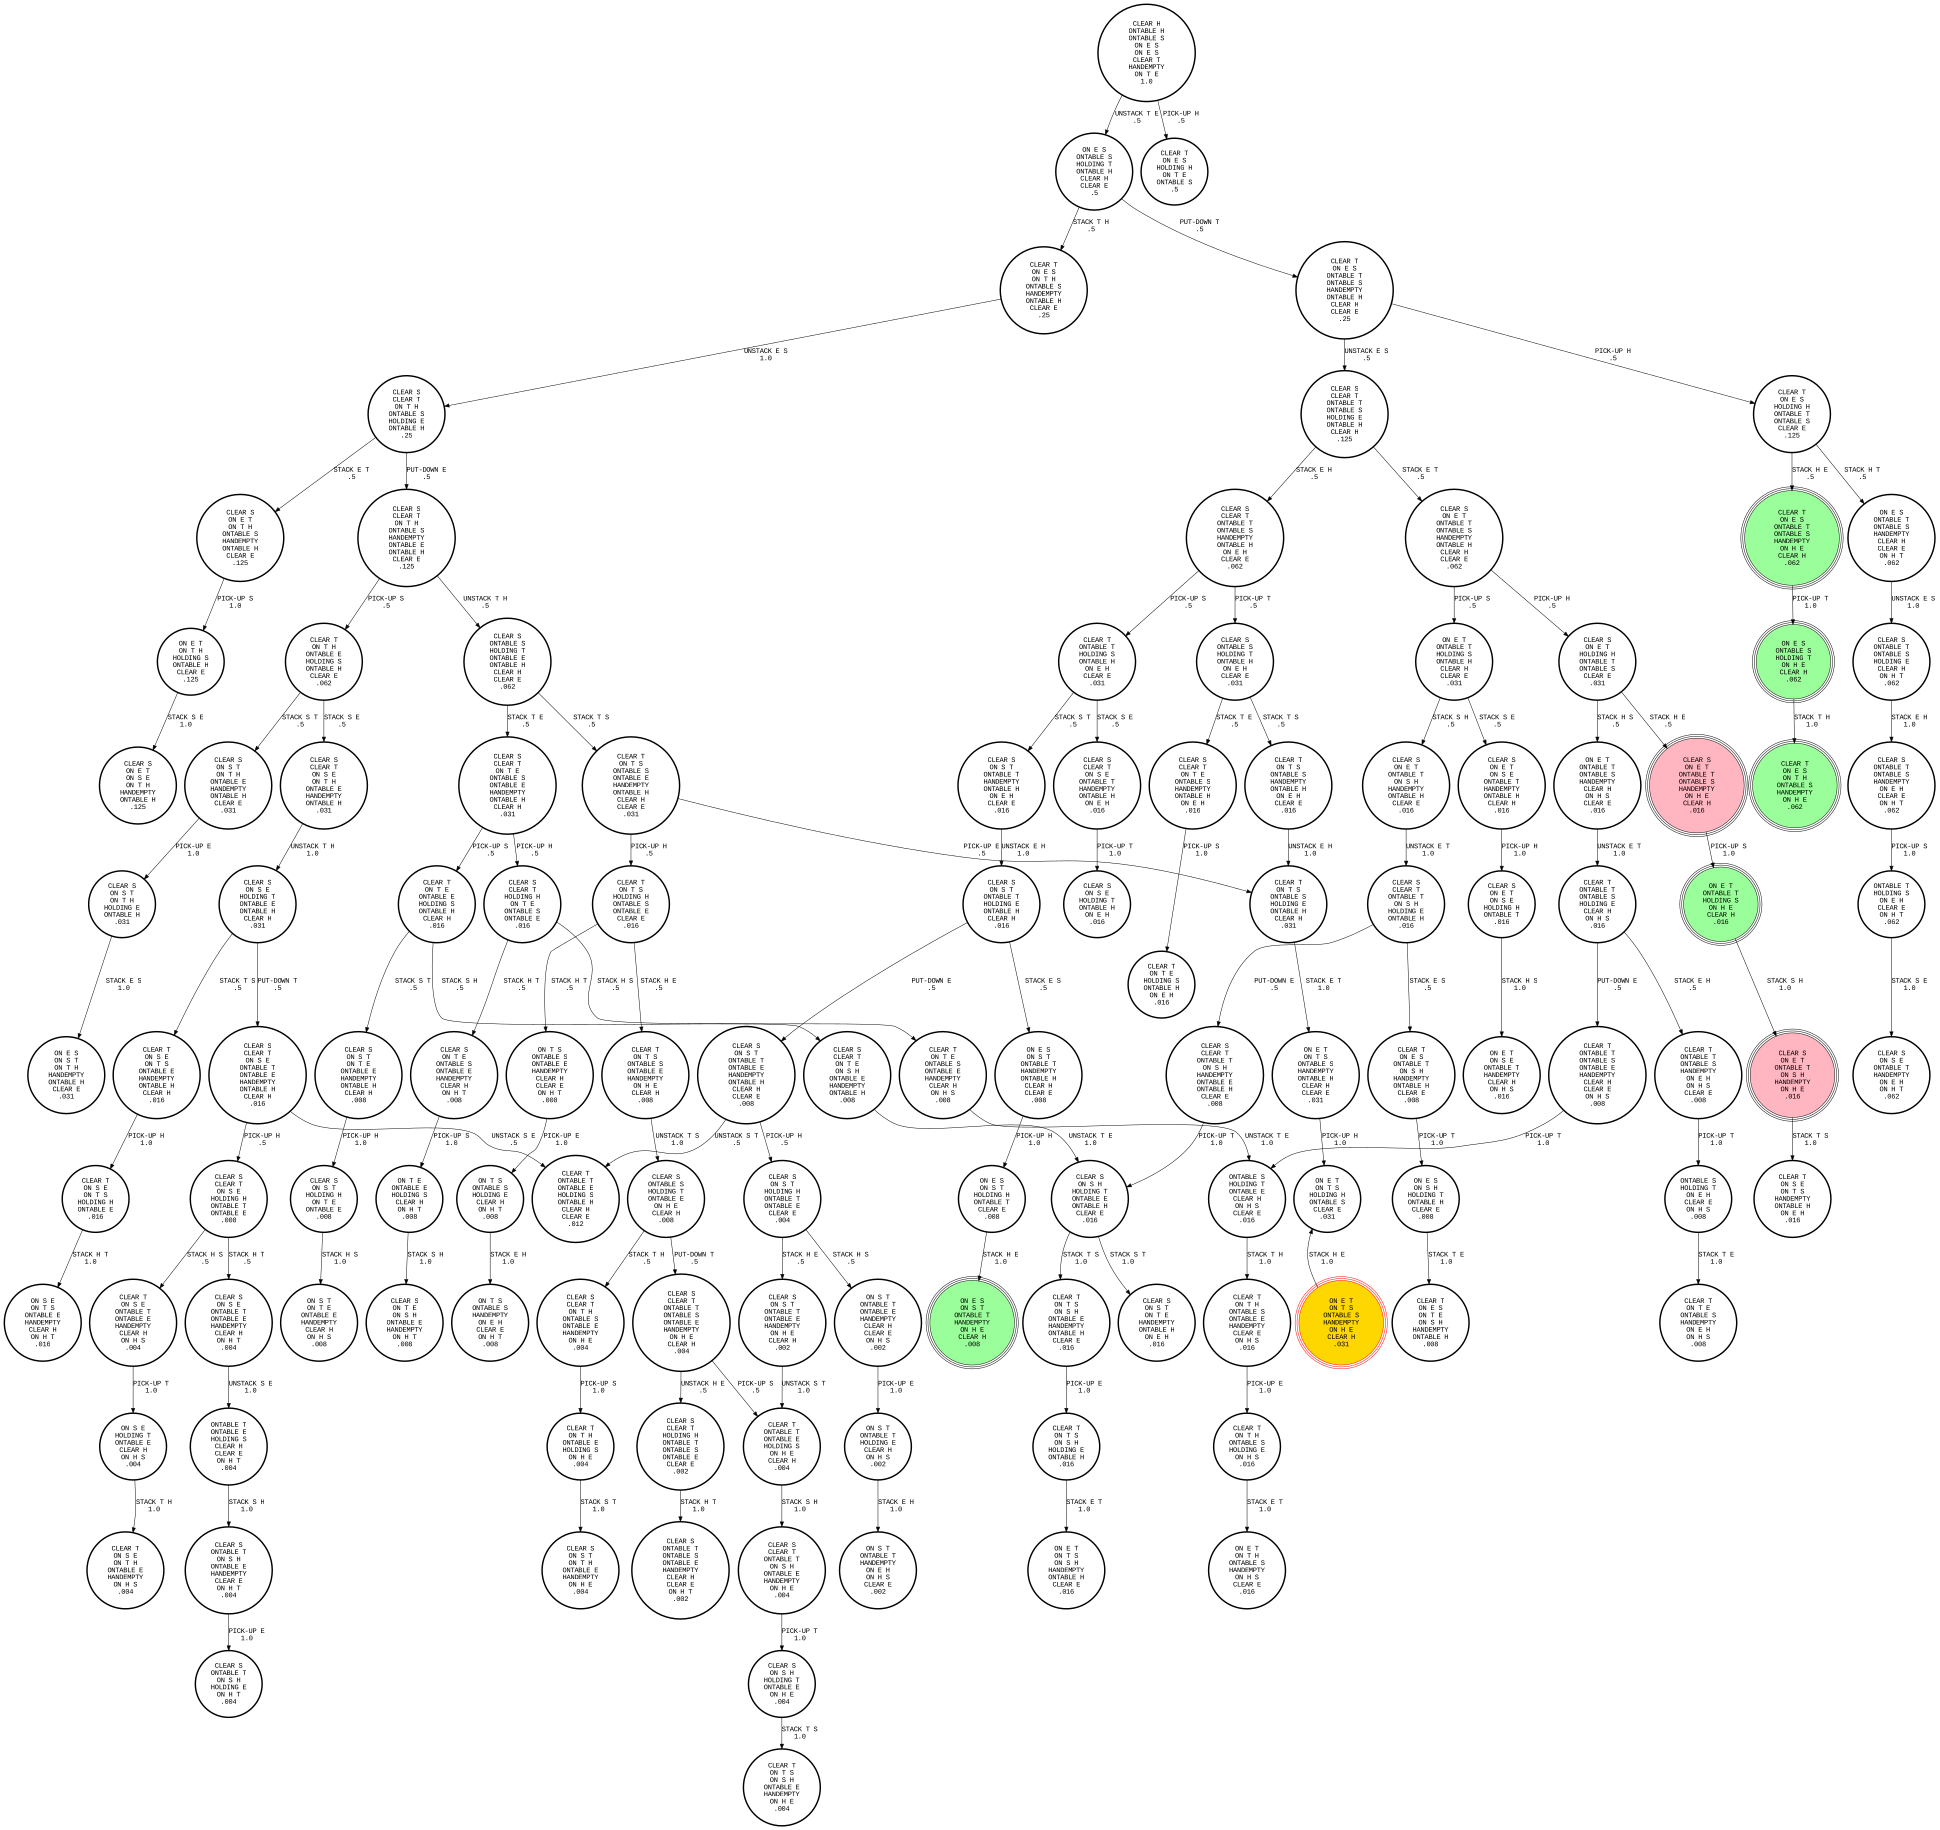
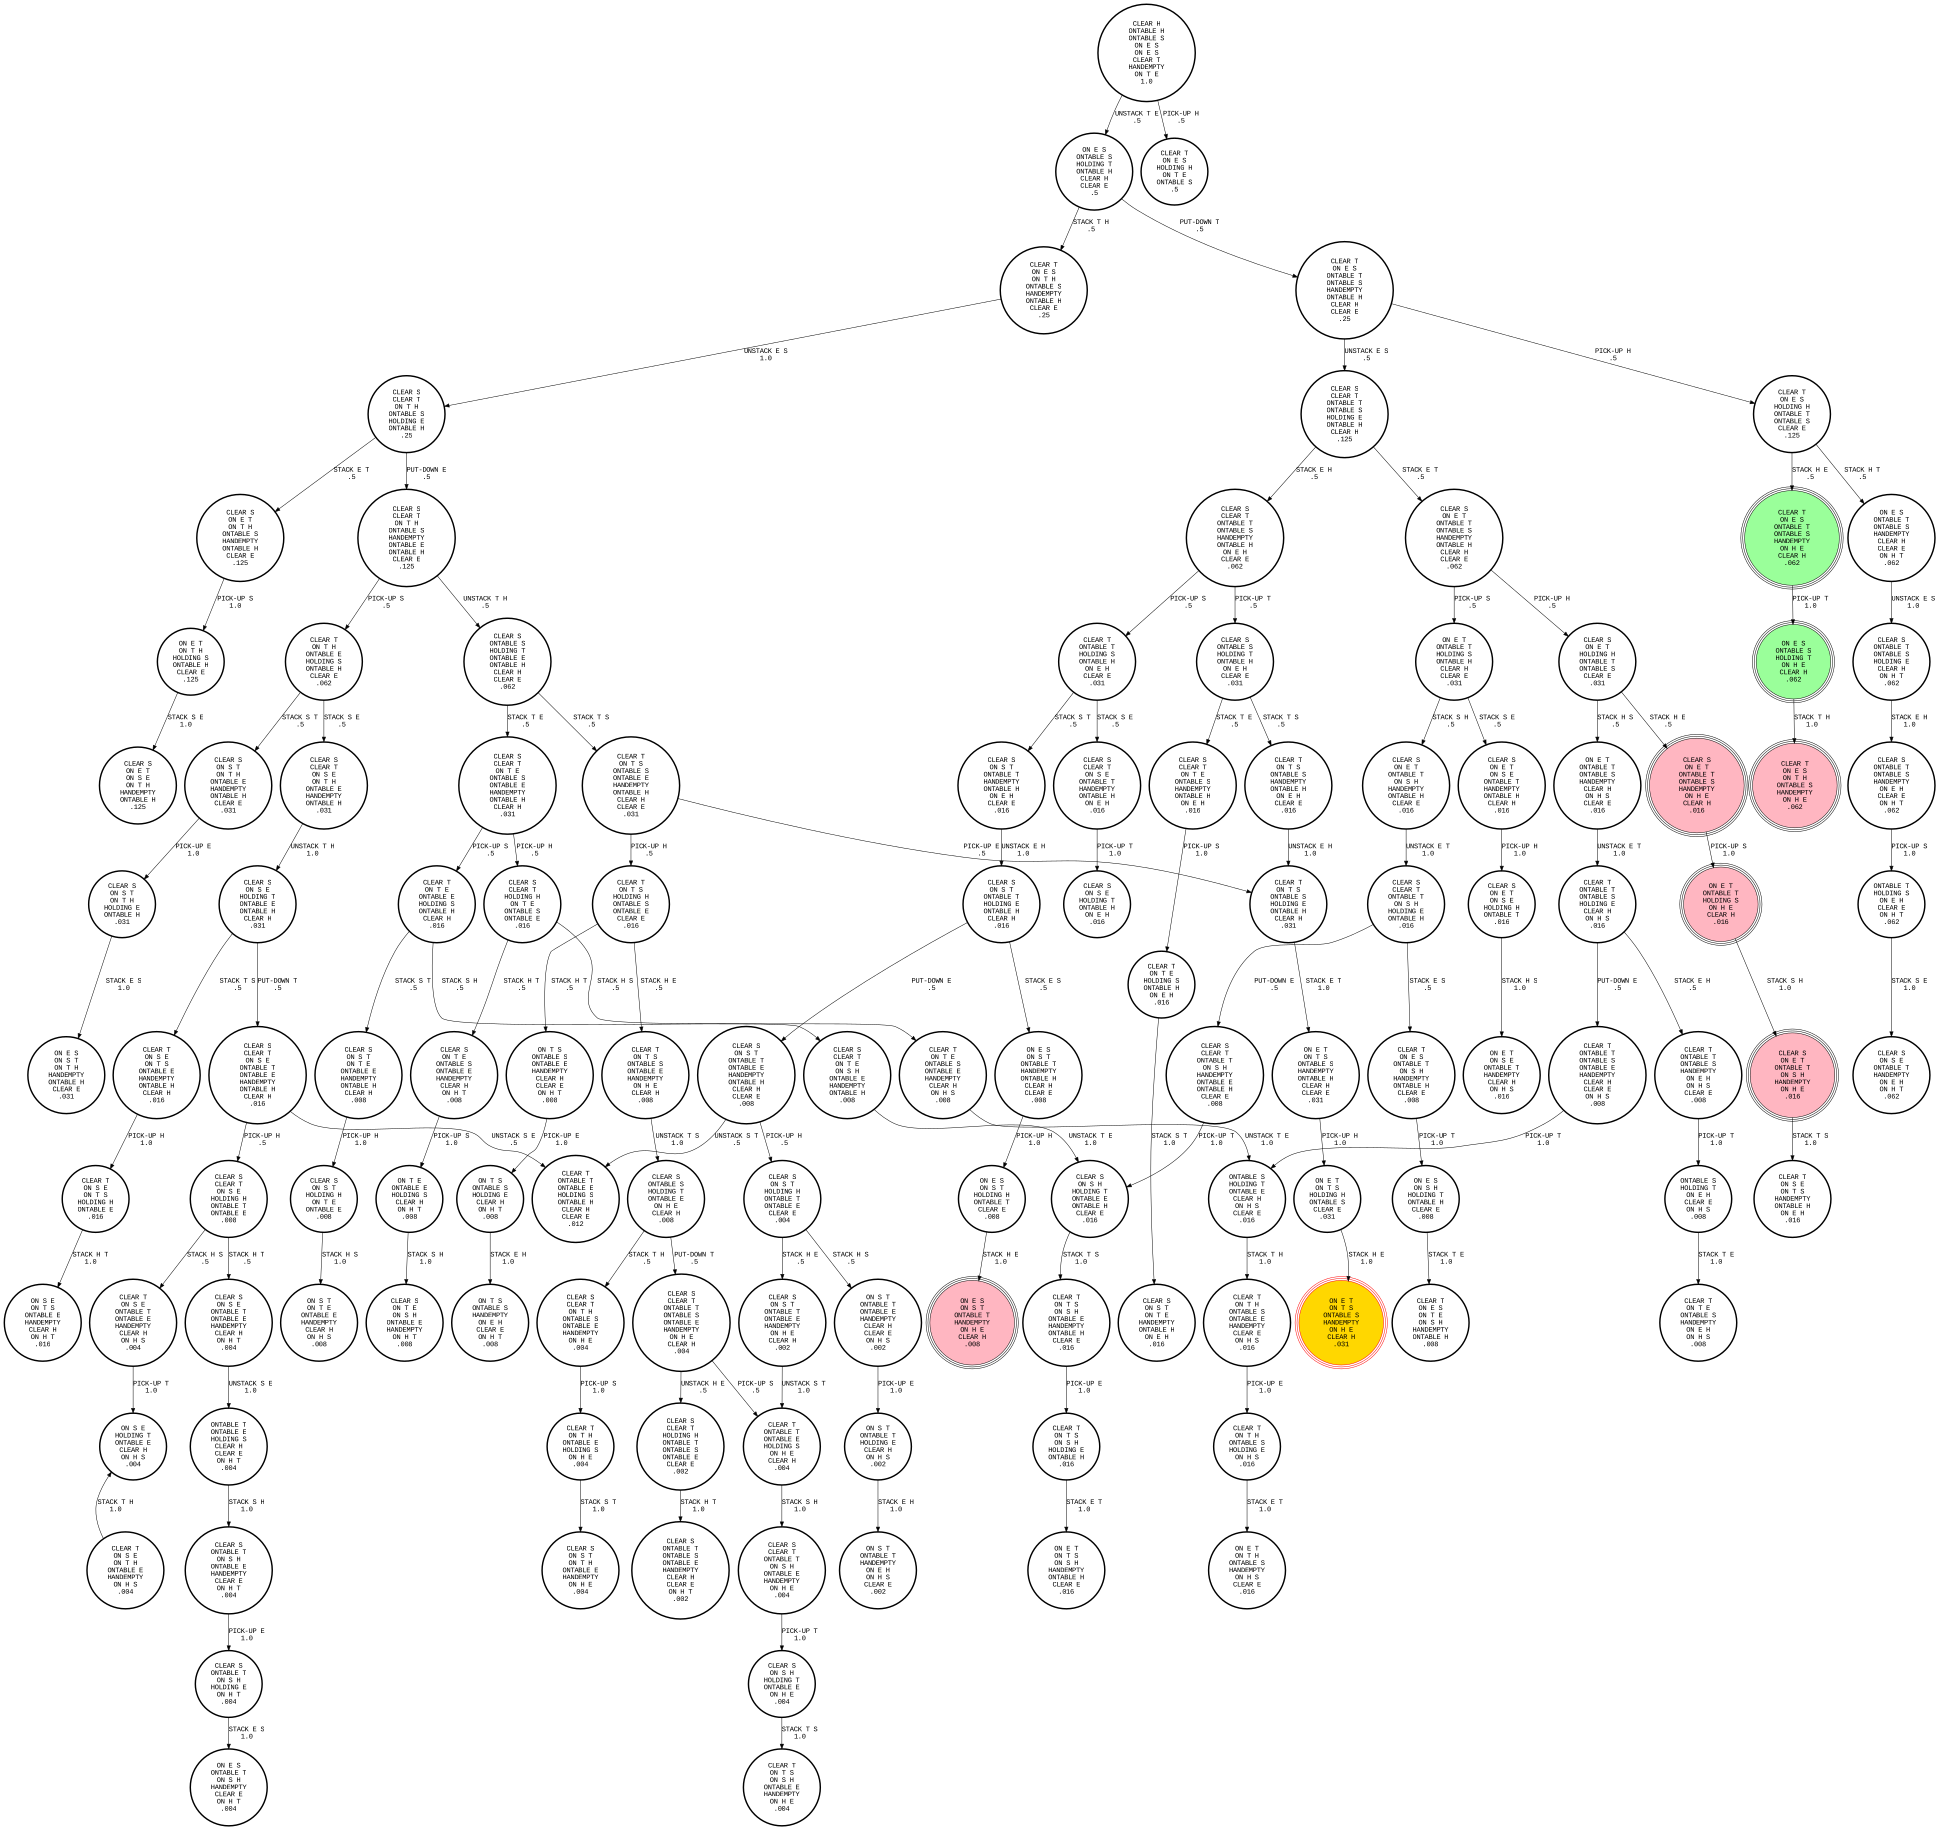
(1795, 786) -> (1795, 786)
(1721, 904) -> (1721, 904)
(1308, 1261) -> (1347, 1252)
(1110, 1265) -> (1151, 1149)
(972, 1323) -> (972, 1323)
(136, 1504) -> (96, 1507)
none -> (229, 1787)
